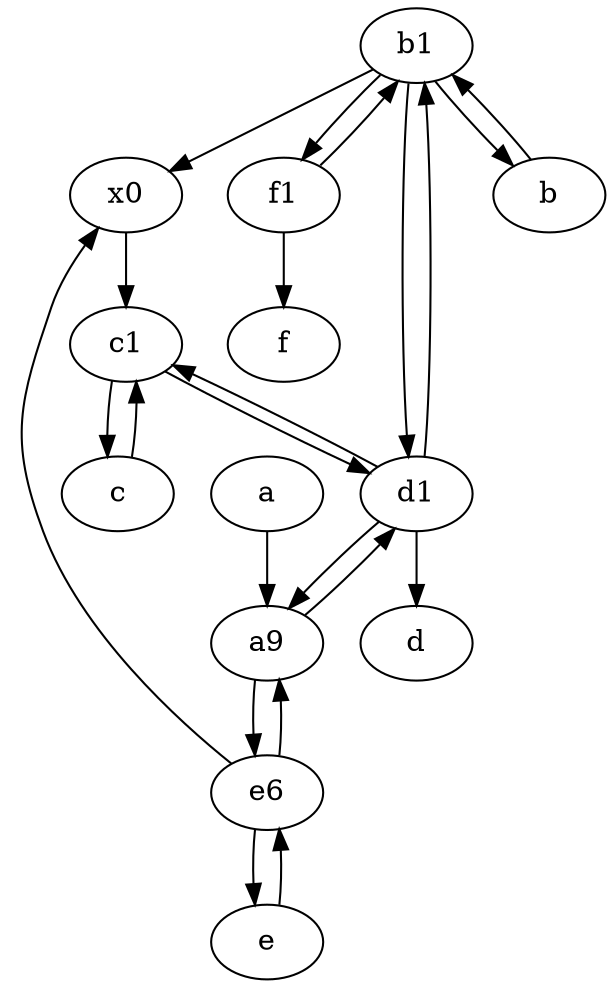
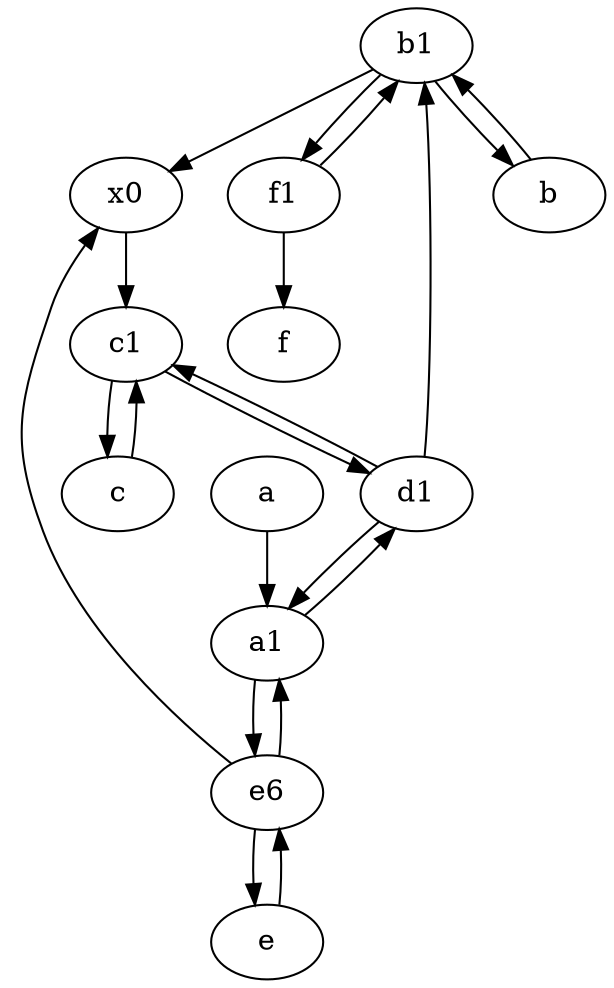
(403, 259) -> none
(267, 643) -> (267, 643)
(417, 643) -> none
